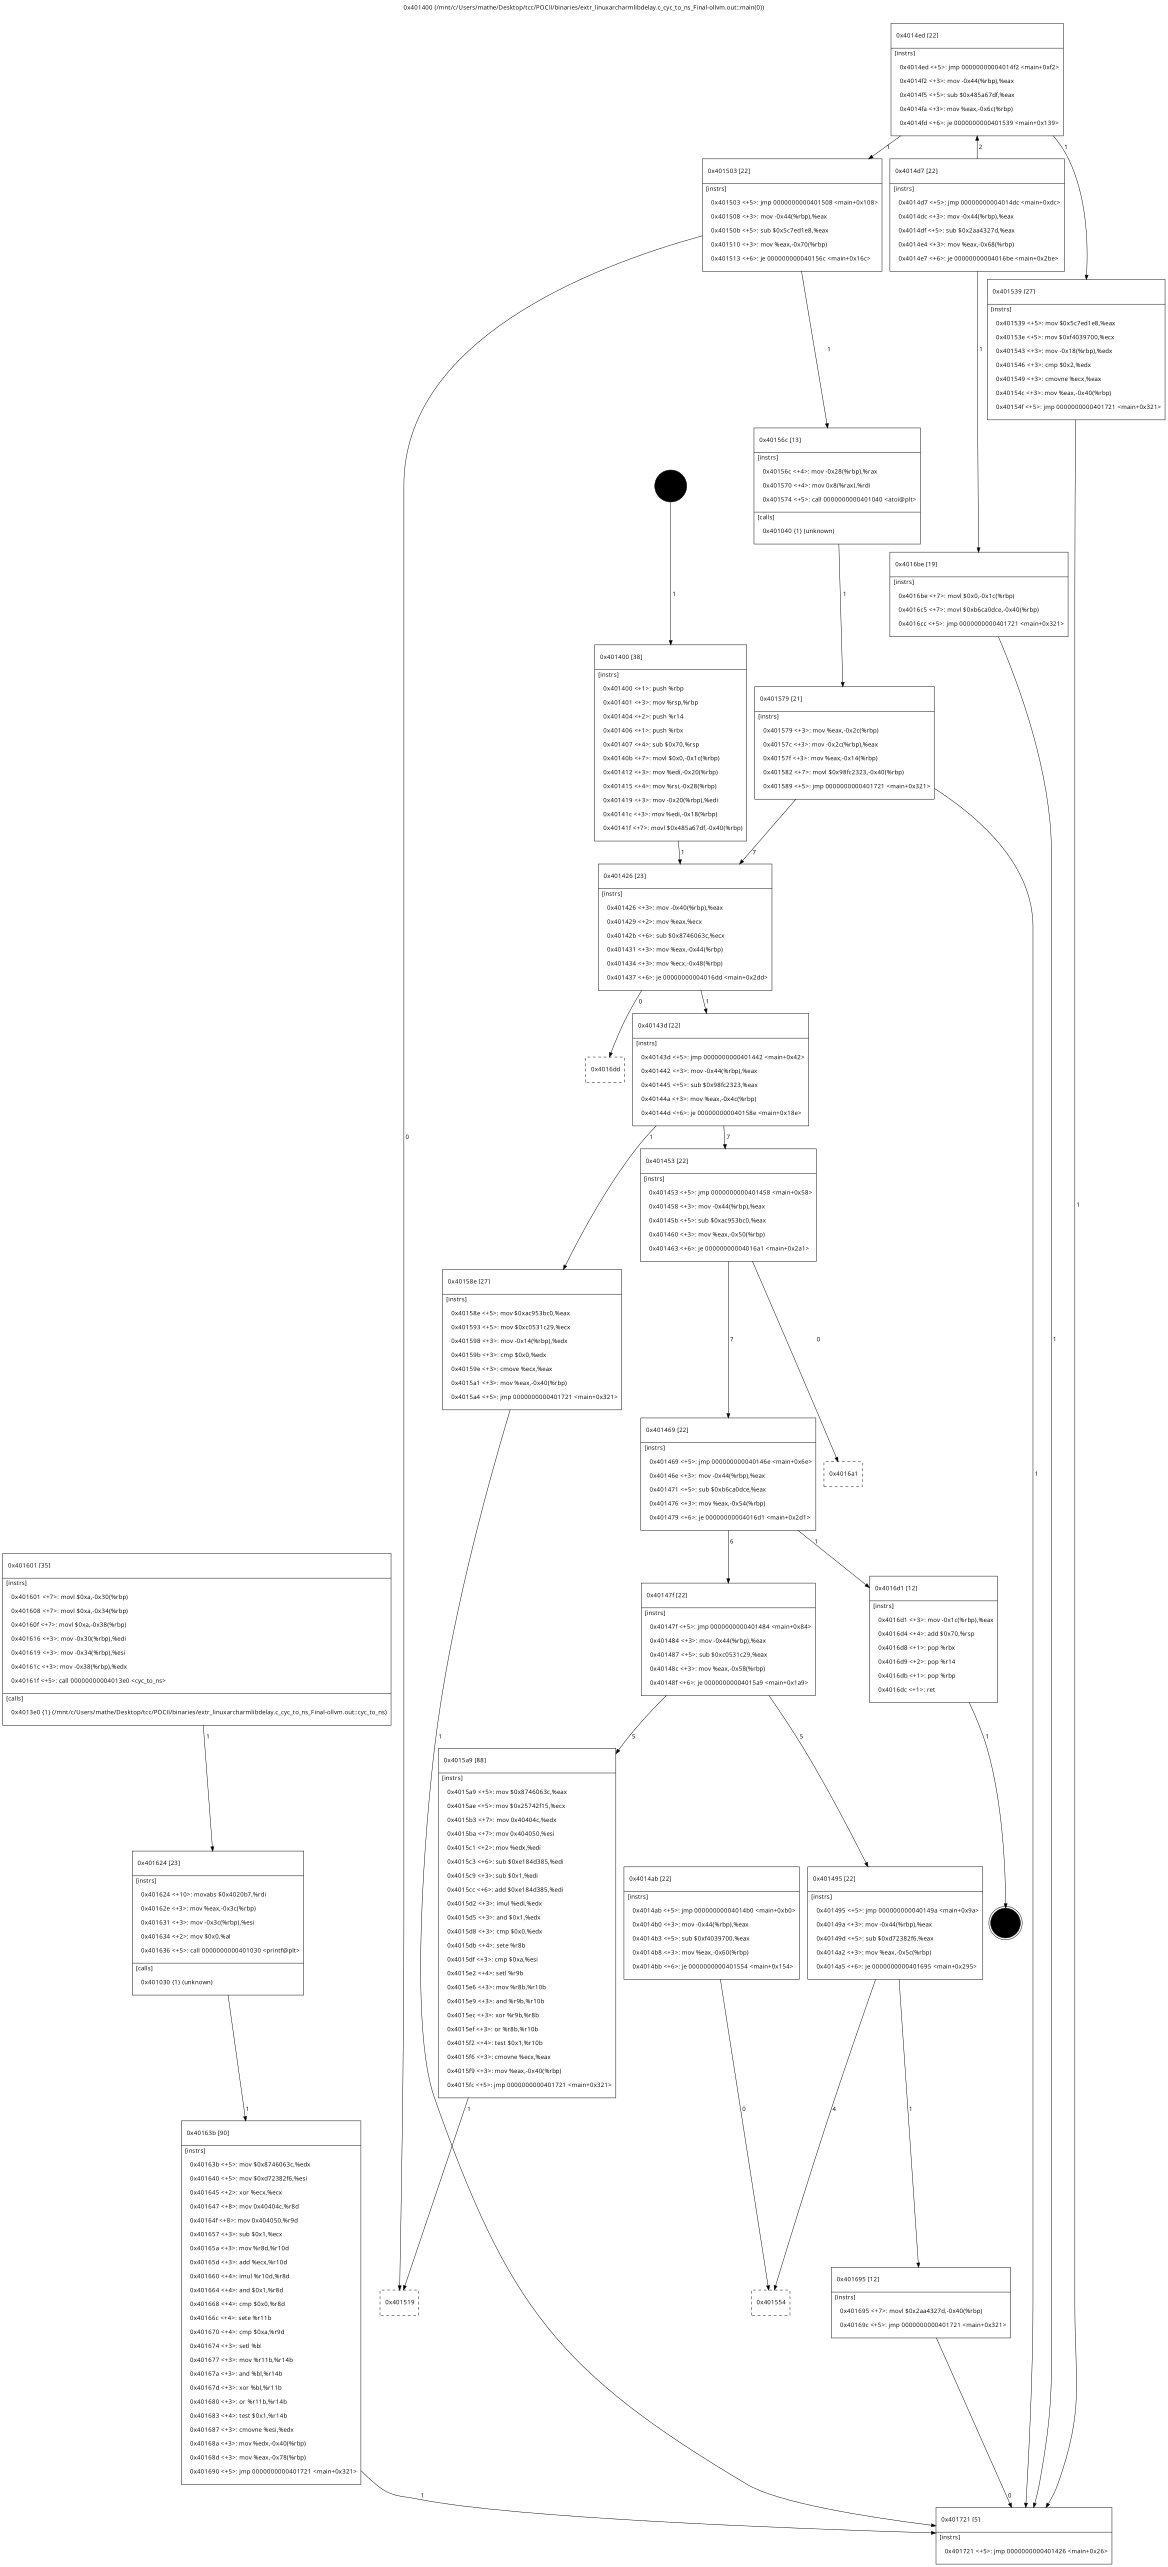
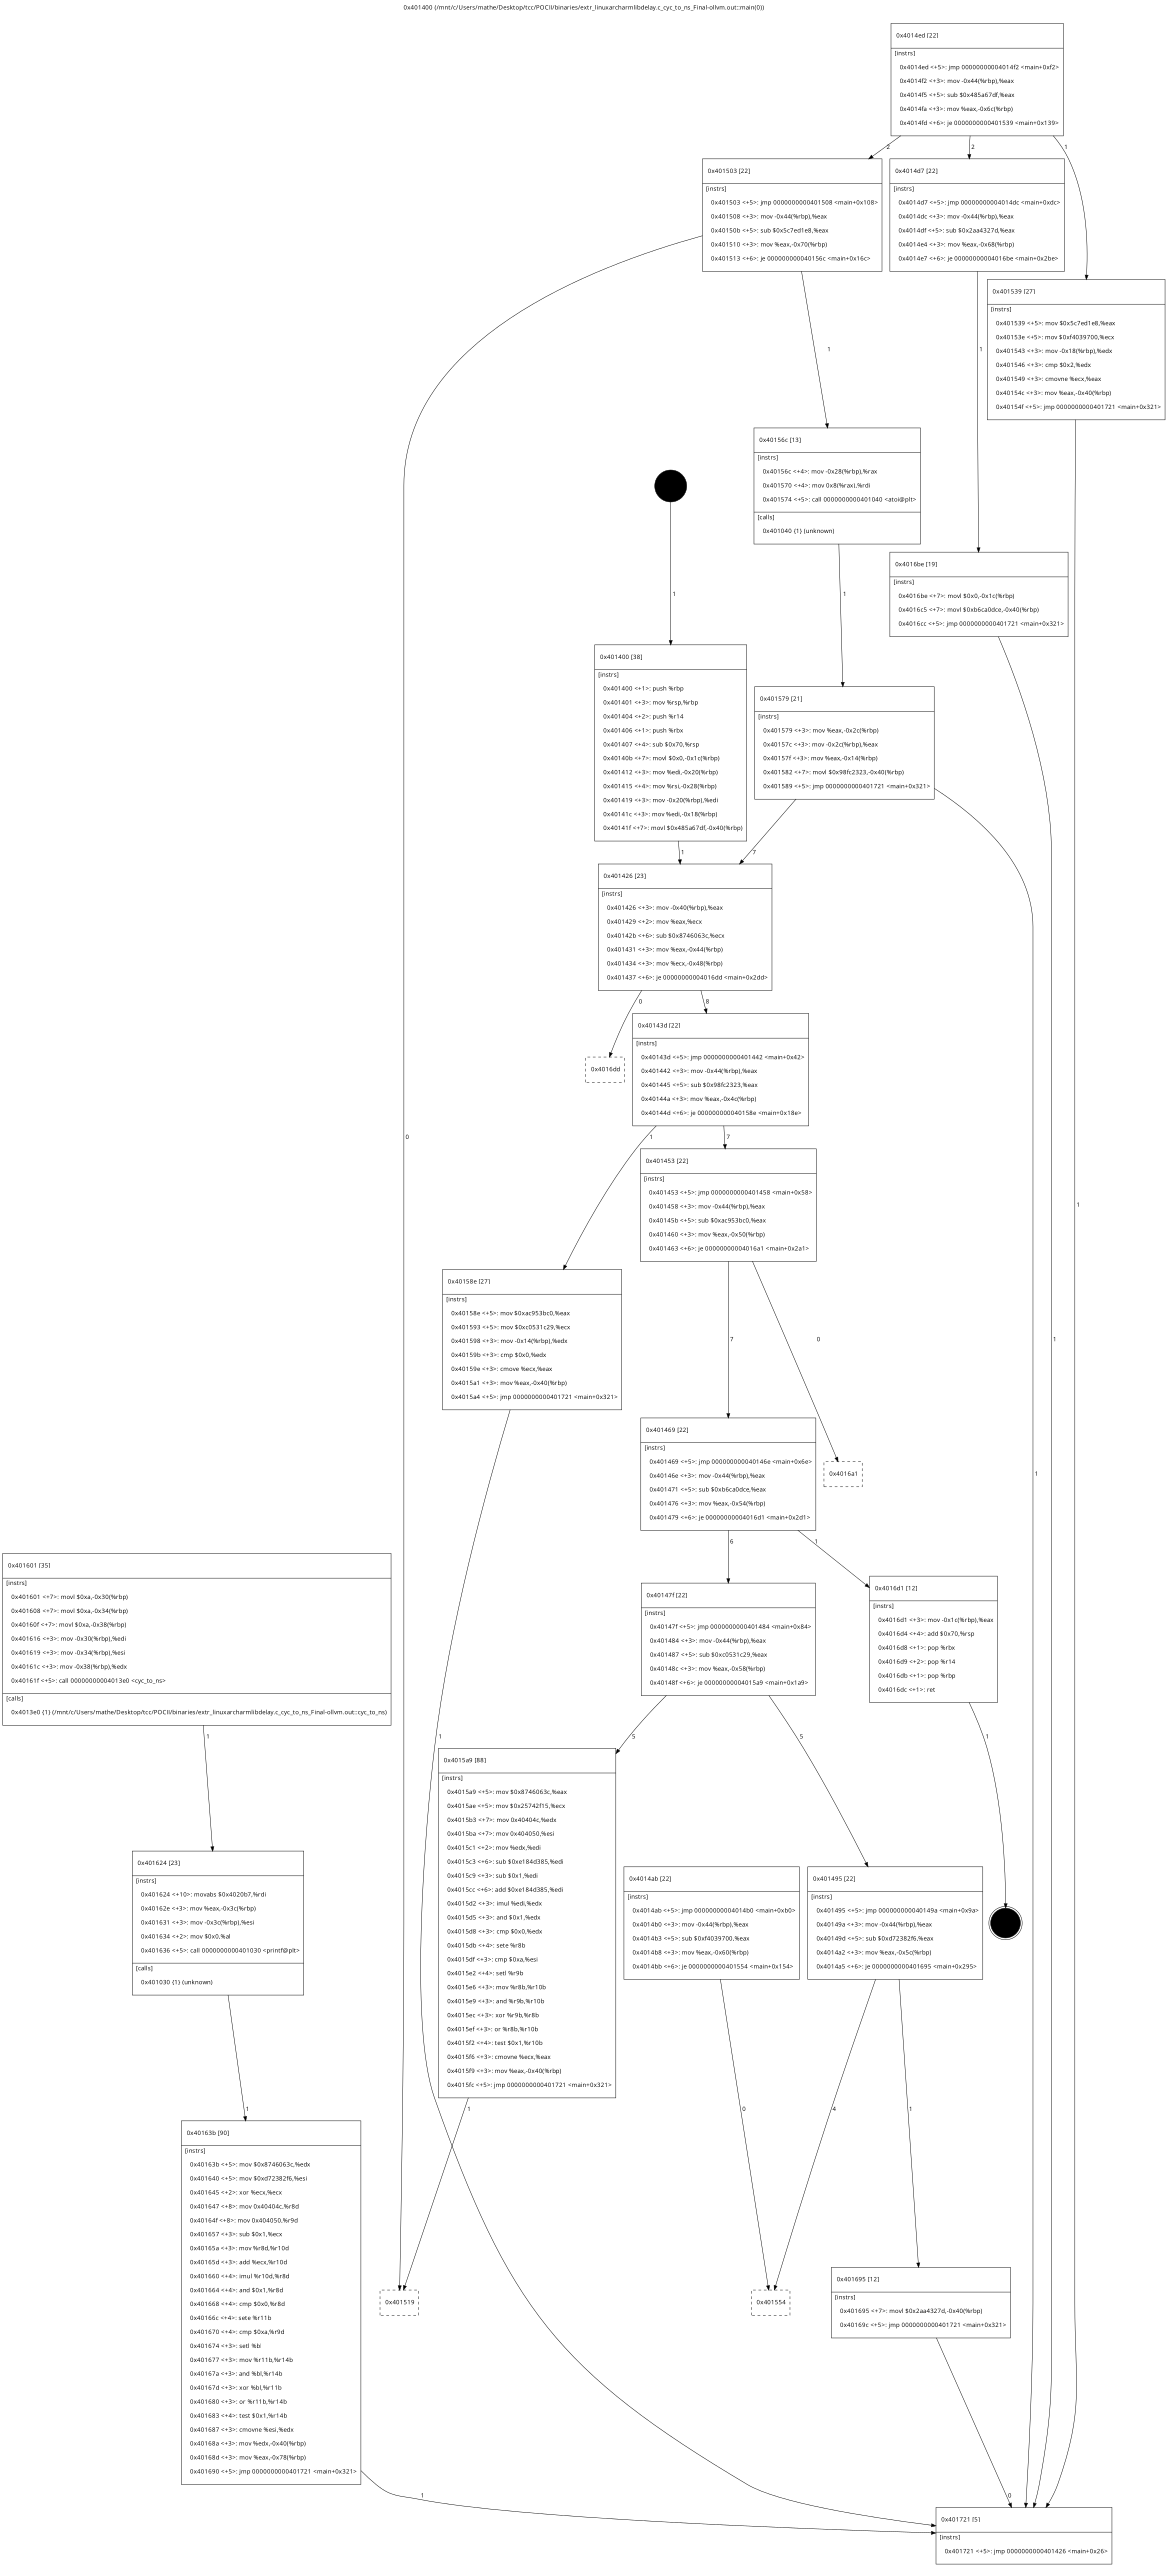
(888, 147) -> (888, 147)
(977, 150) -> (969, 145)
(707, 1002) -> (707, 1002)
